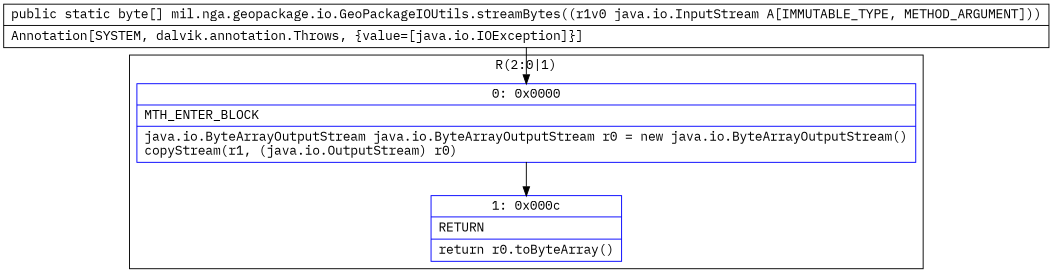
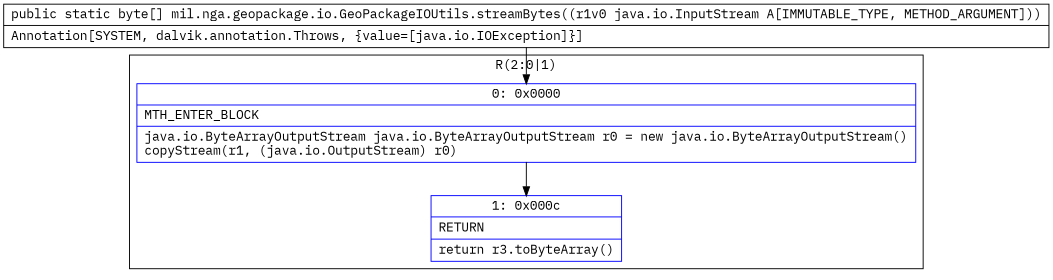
(526, 250) -> (526, 250)
